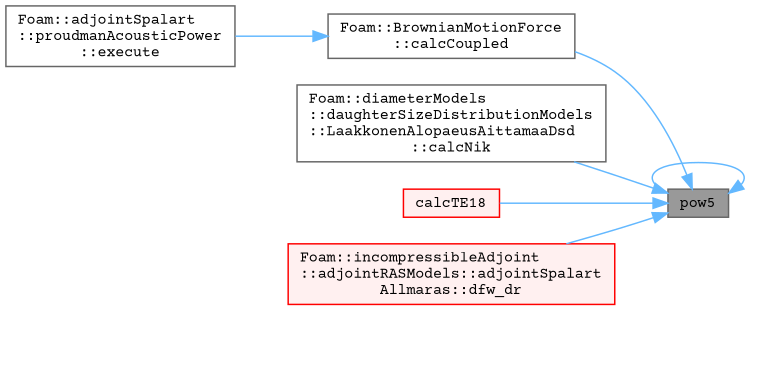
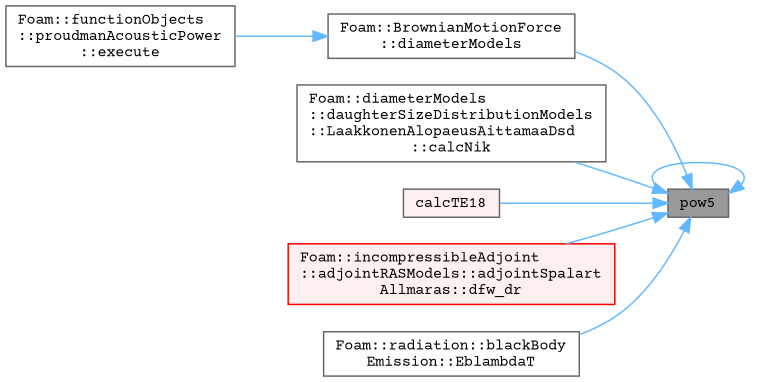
(120, 36) -> (120, 36)
(451, 36) -> (451, 36)
(451, 203) -> (451, 203)
none -> (451, 354)
